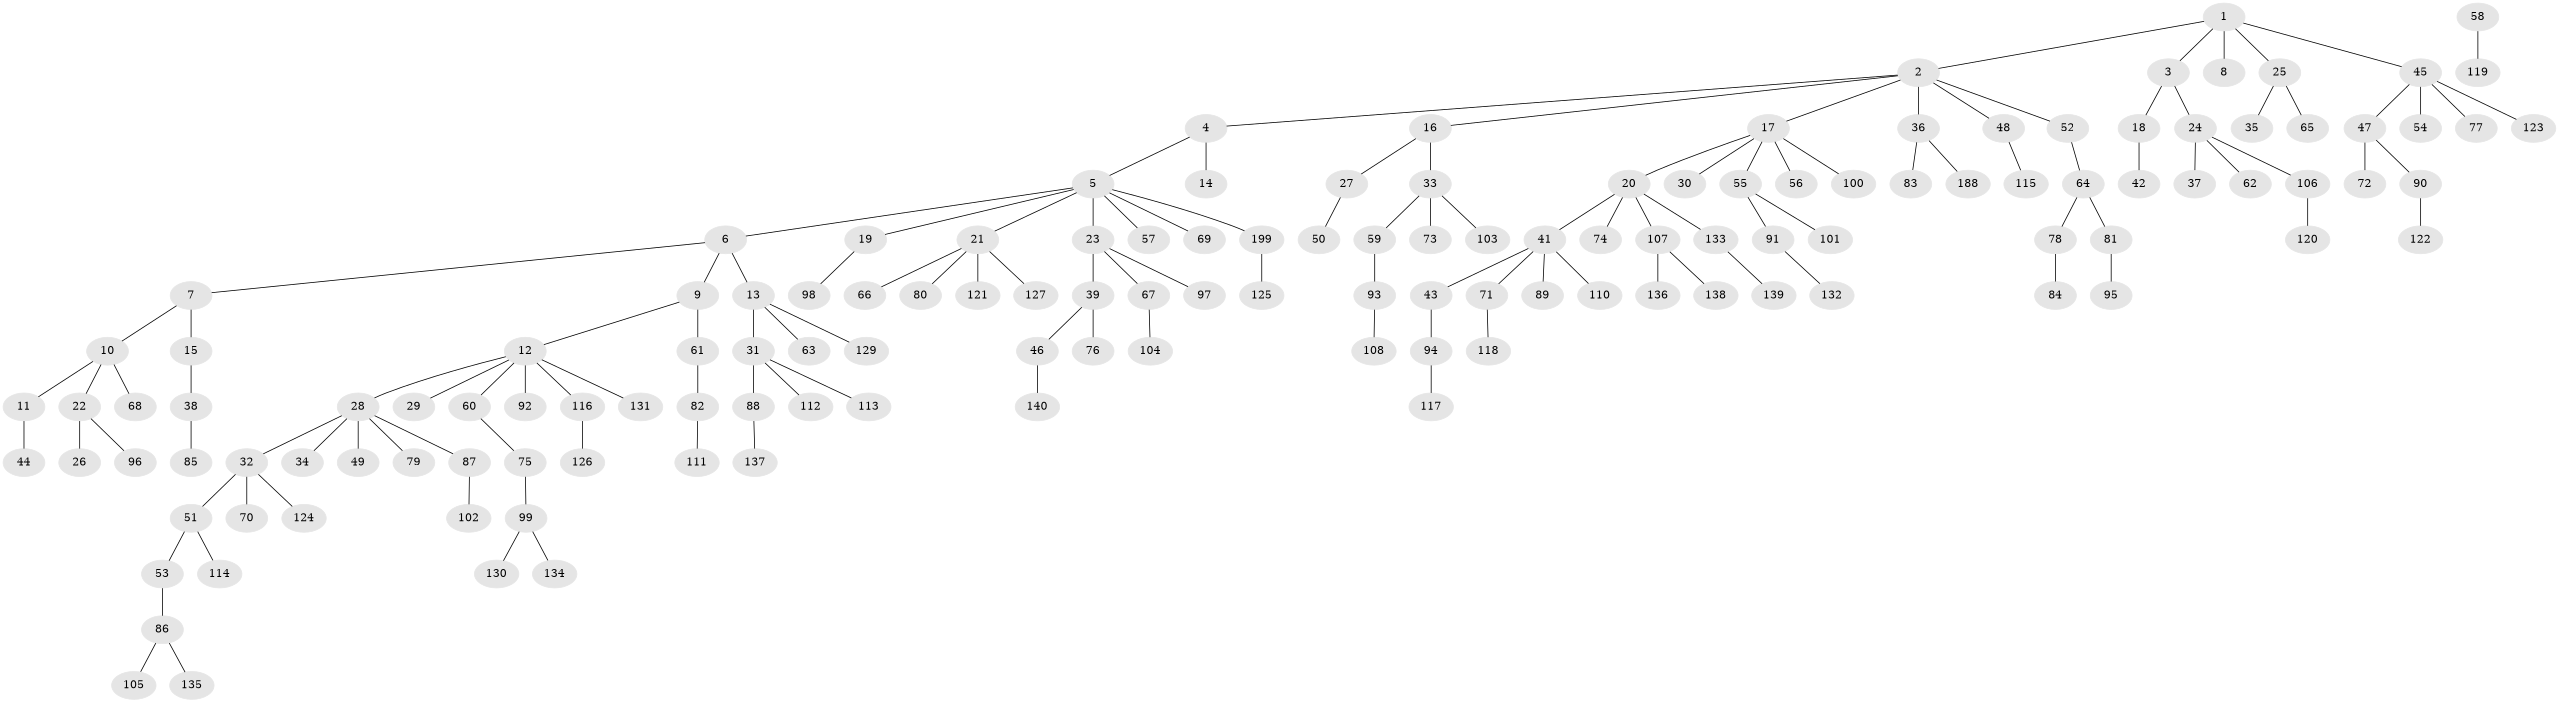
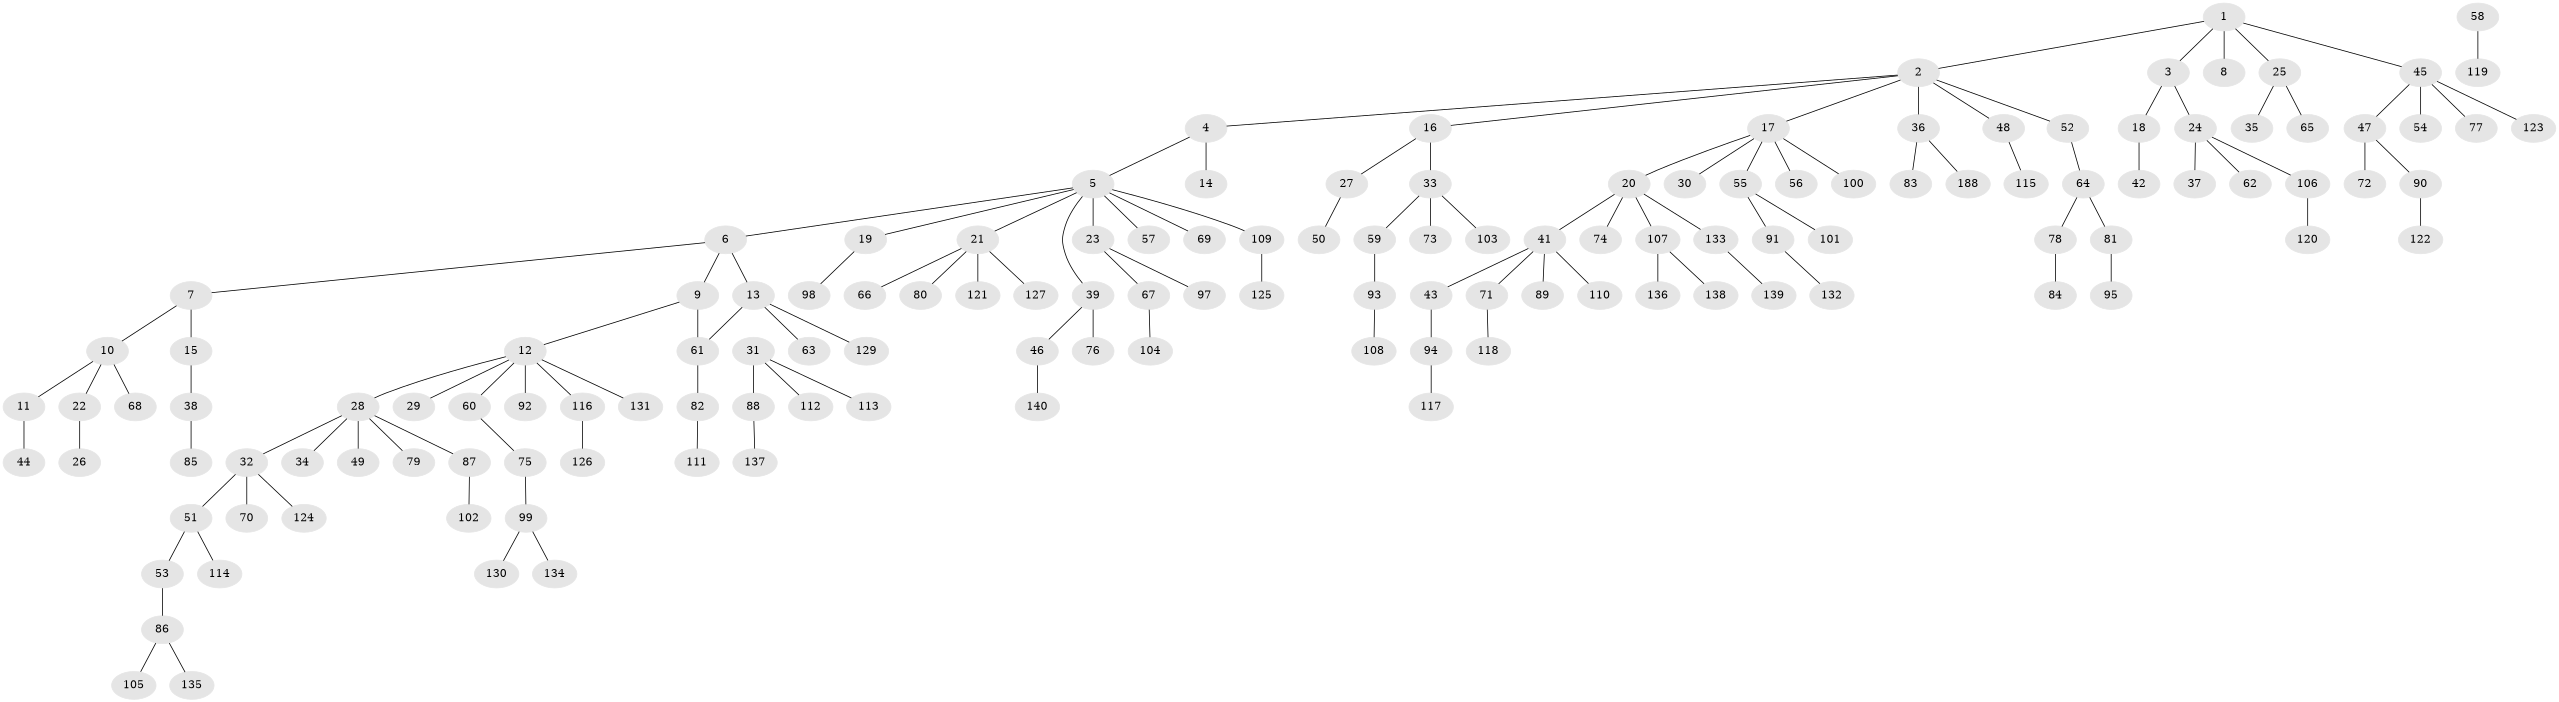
(1262, 240) -> (1262, 240)
(1093, 268) -> (1063, 240)
(753, 323) -> (726, 323)
(135, 463) -> none
